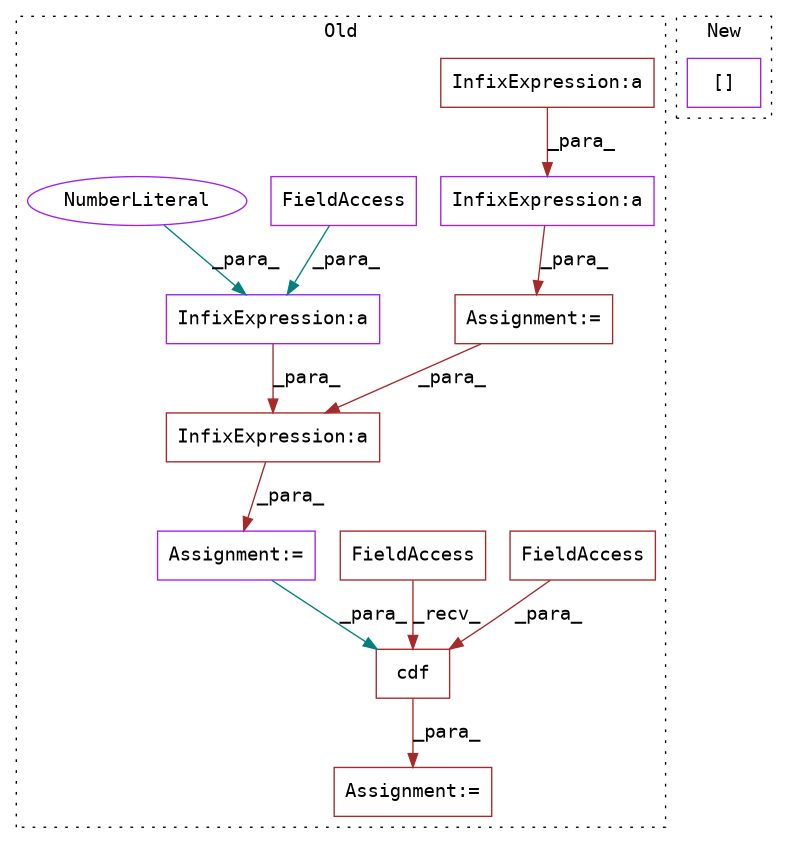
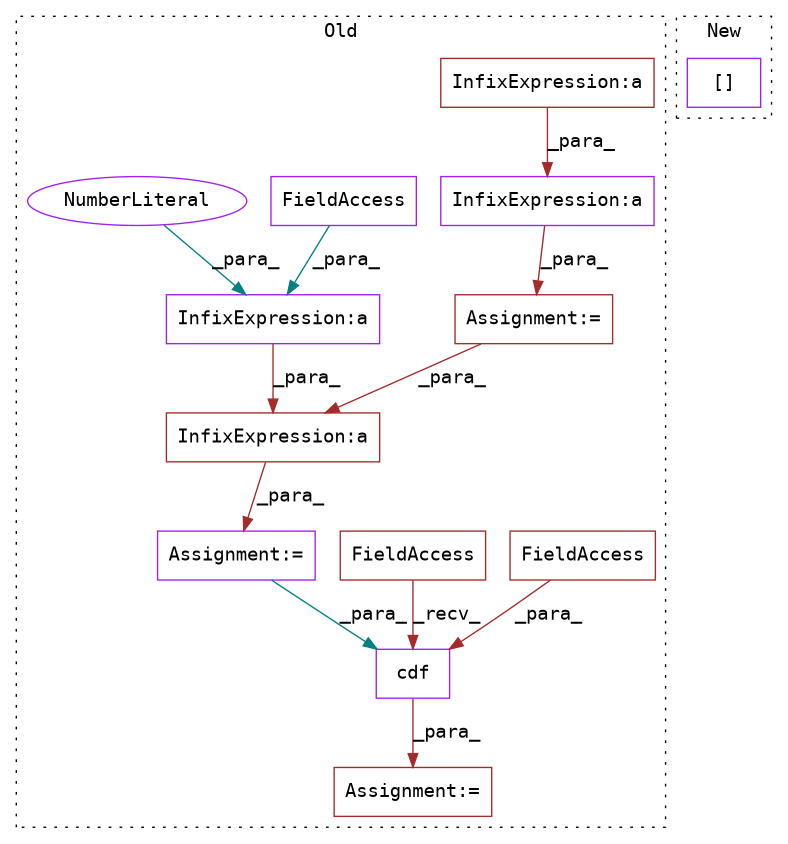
(413, 674) -> (413, 674)
